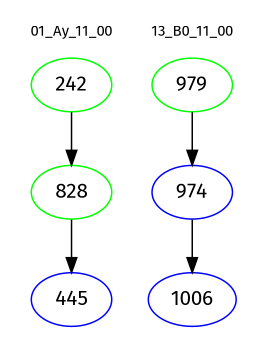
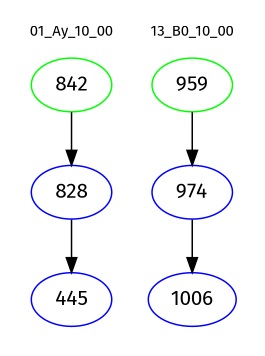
(72, 32) -> (72, 32)
(192, 32) -> (192, 32)
(72, 85) -> (72, 85)
(192, 85) -> (192, 85)
(72, 192) -> (72, 192)
